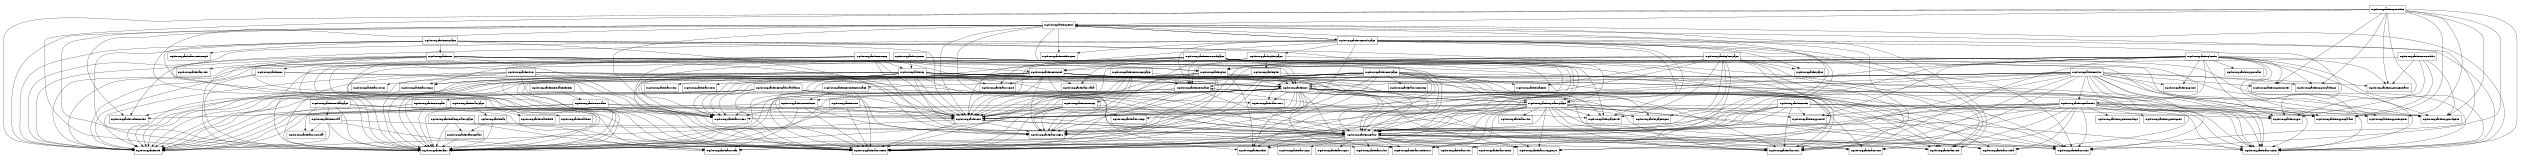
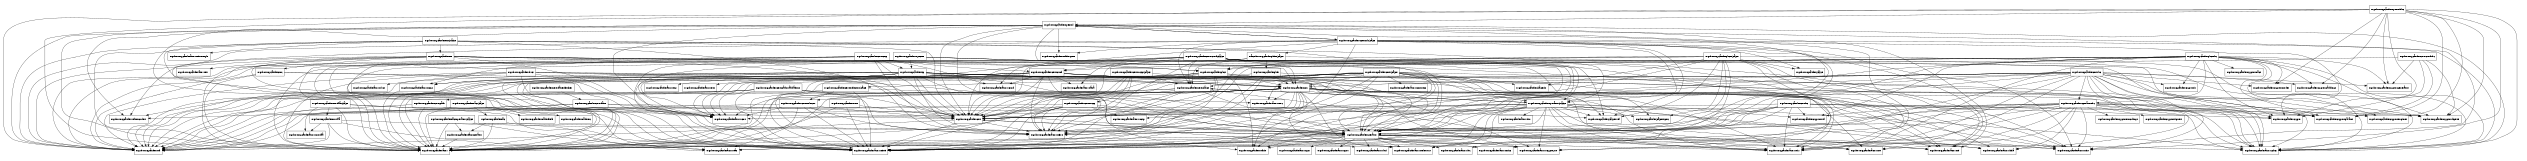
(1266, 56) -> (1266, 56)
